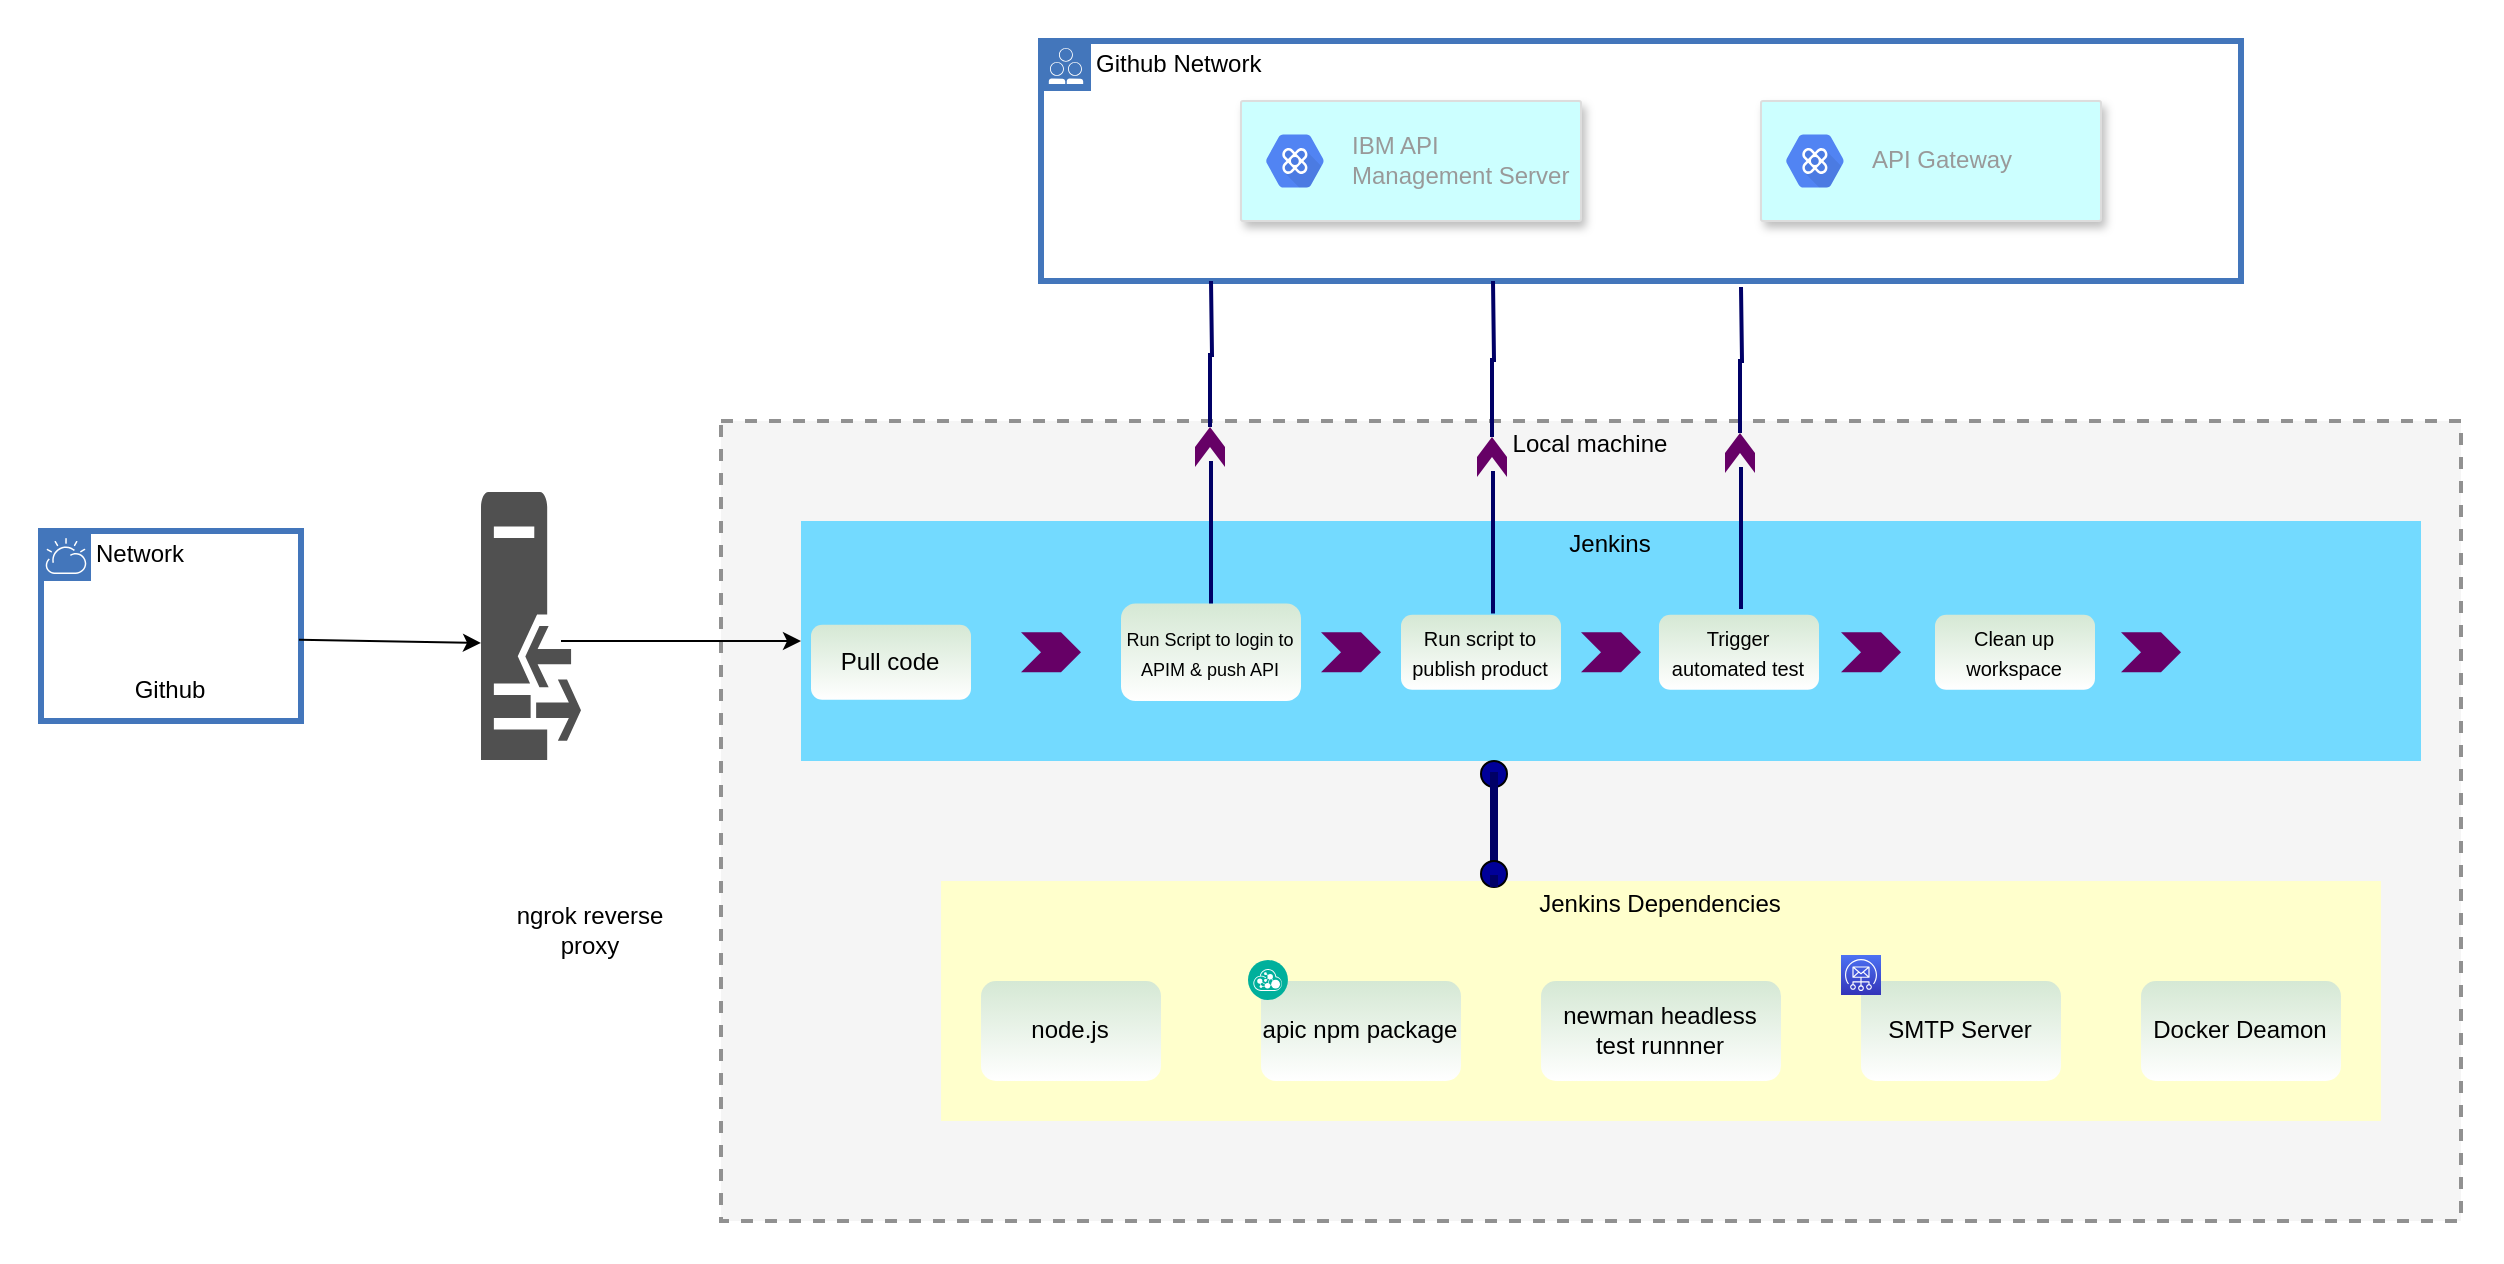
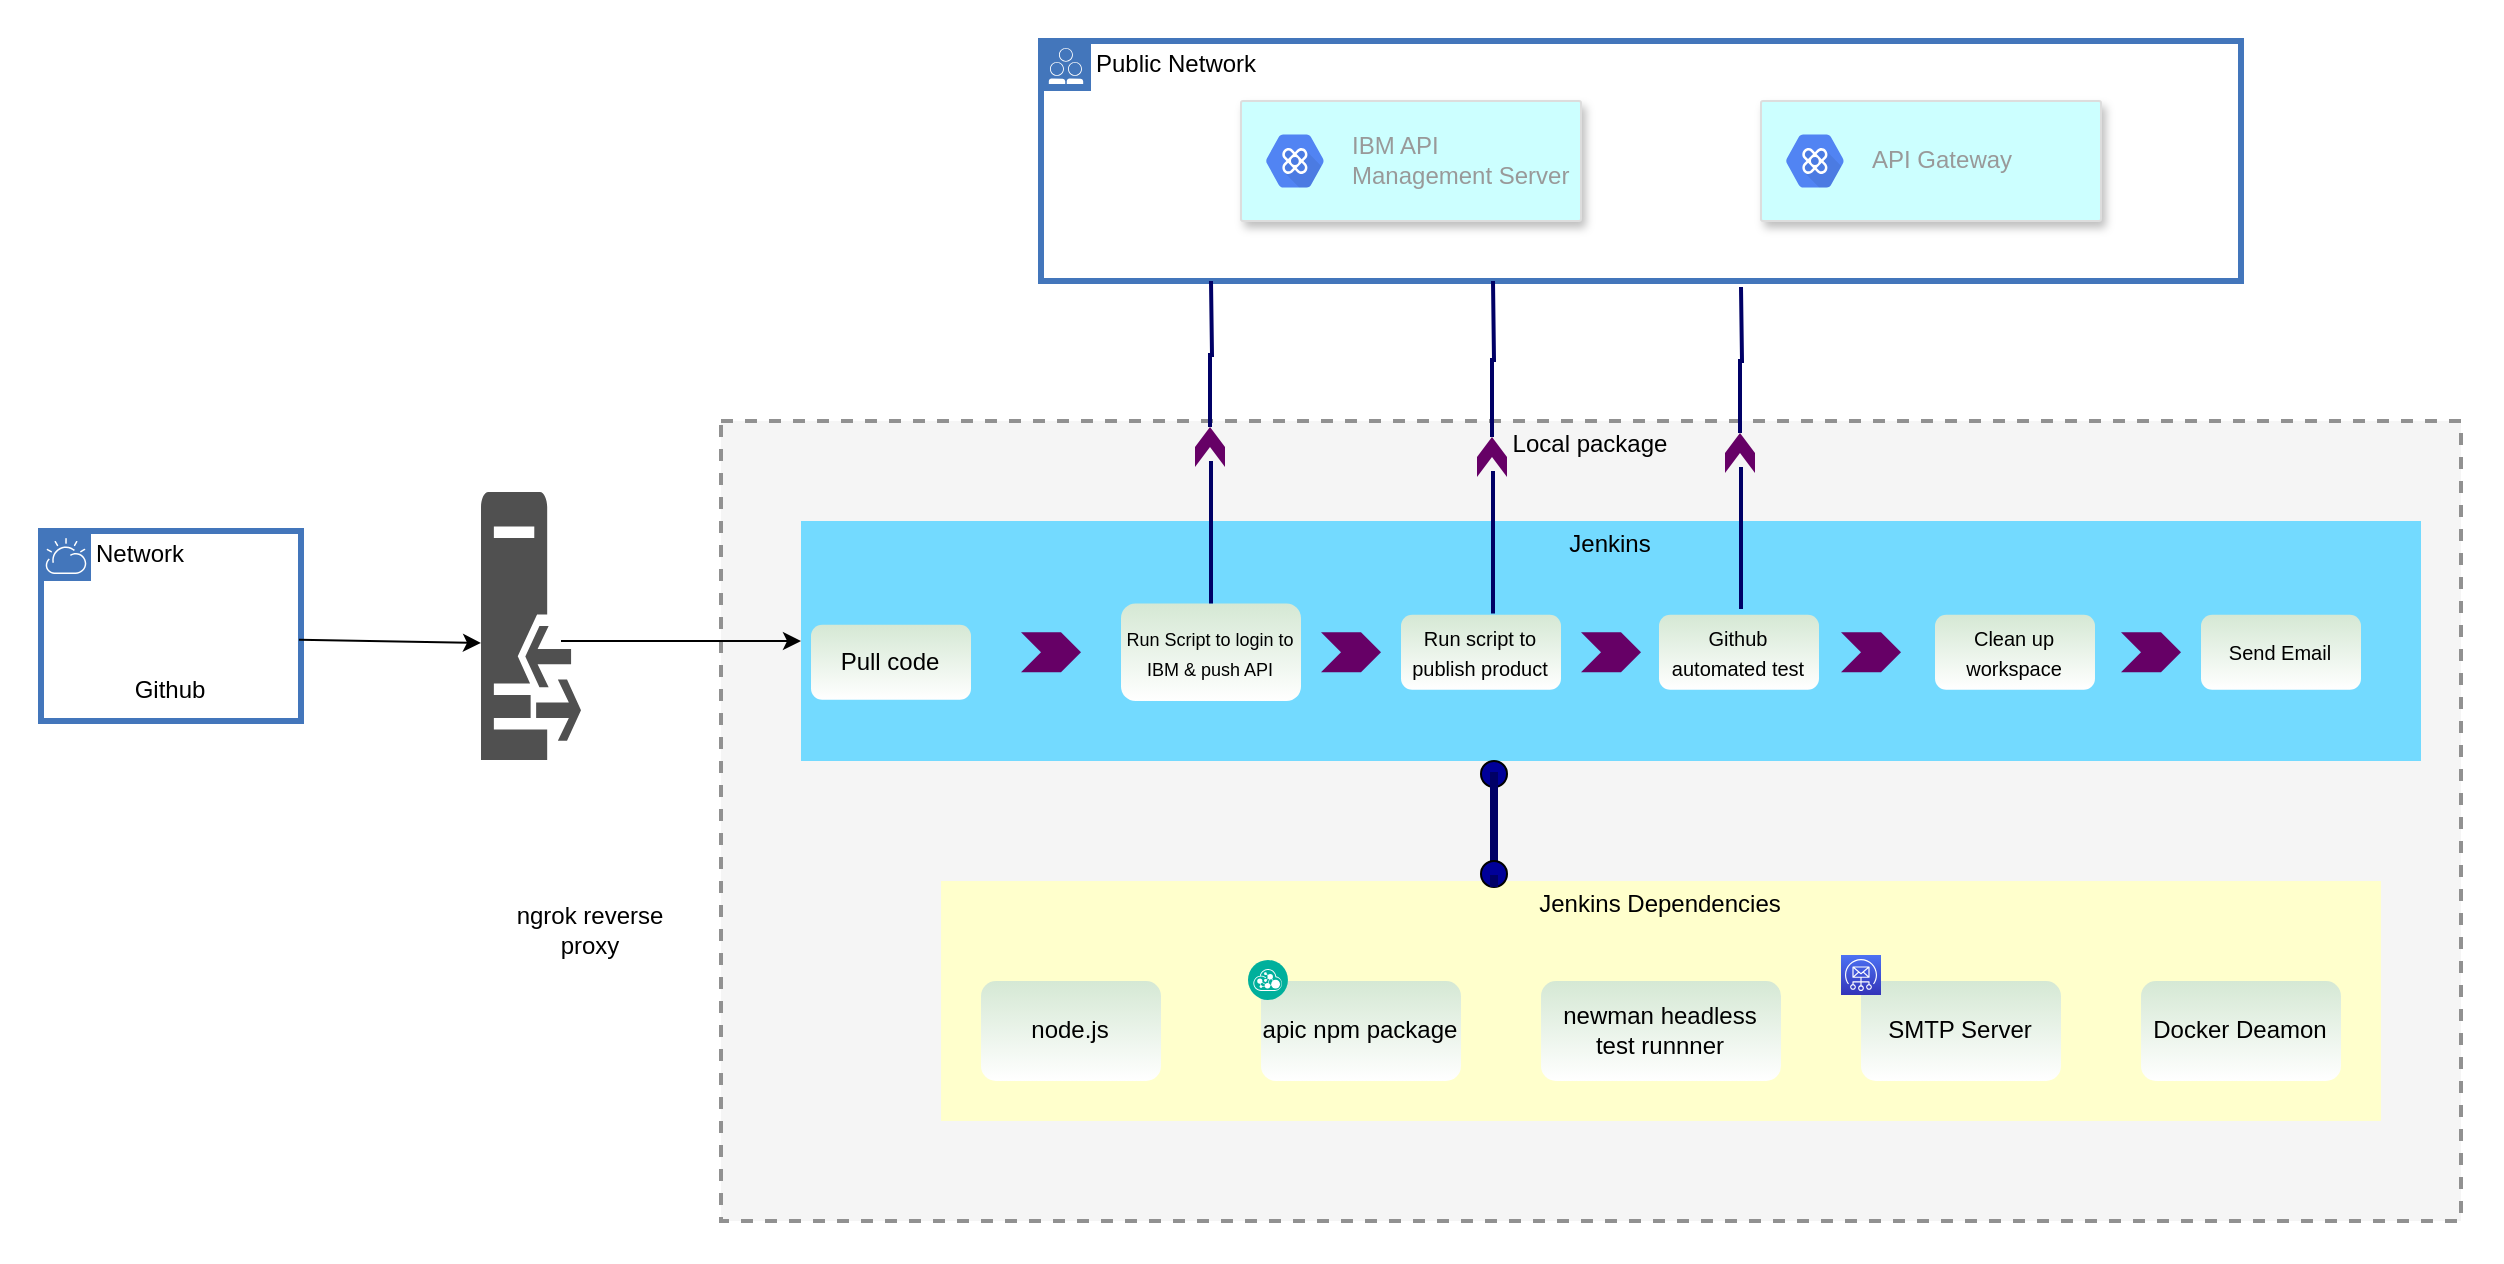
(1185, 65) -> (1182, 65)
(1591, 445) -> (1591, 445)
none -> (2281, 652)
(1211, 653) -> (1211, 653)
(1739, 653) -> (1739, 653)
